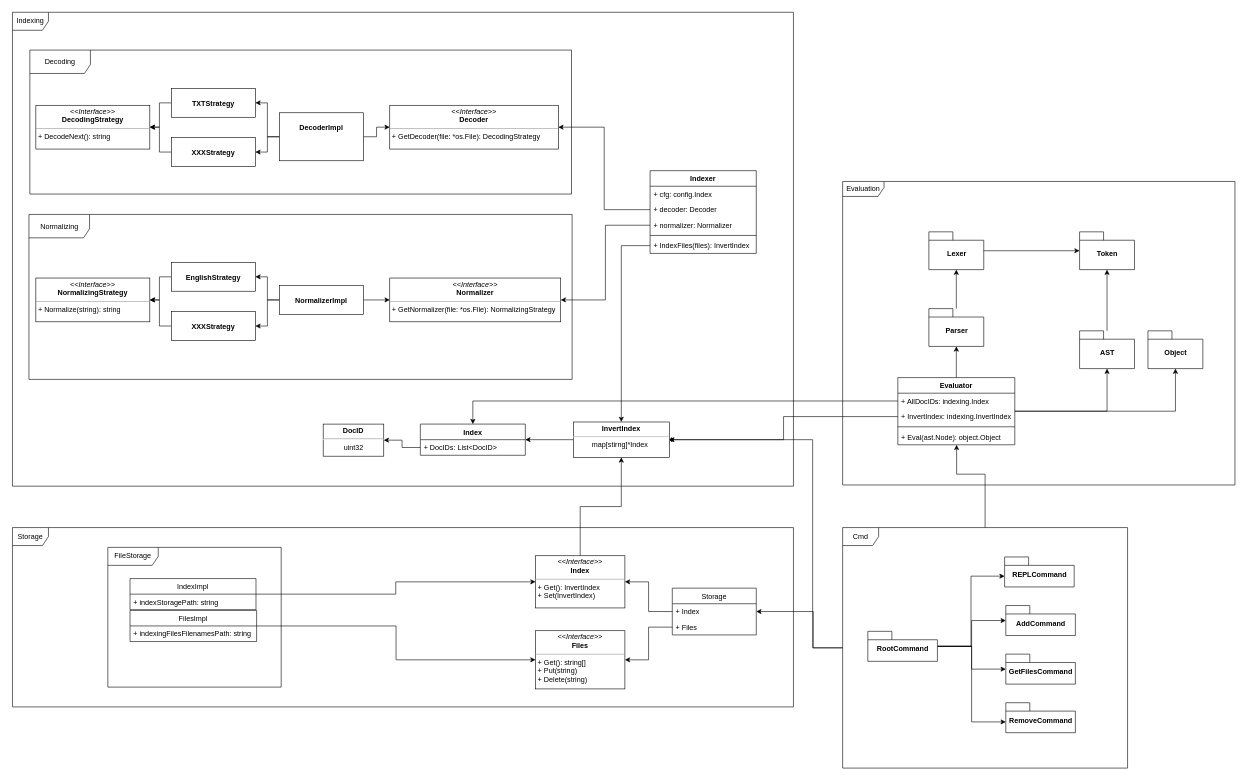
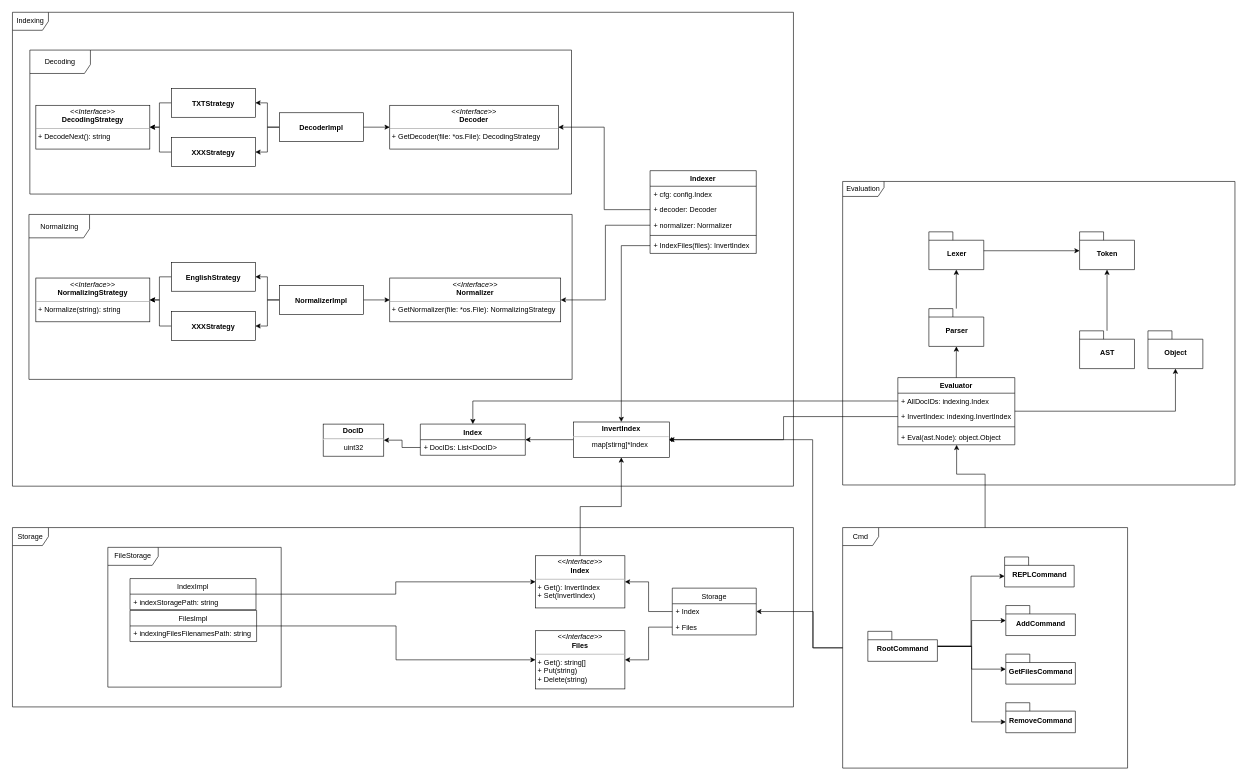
(321, 137) -> (321, 127)
(1107, 374) -> none
